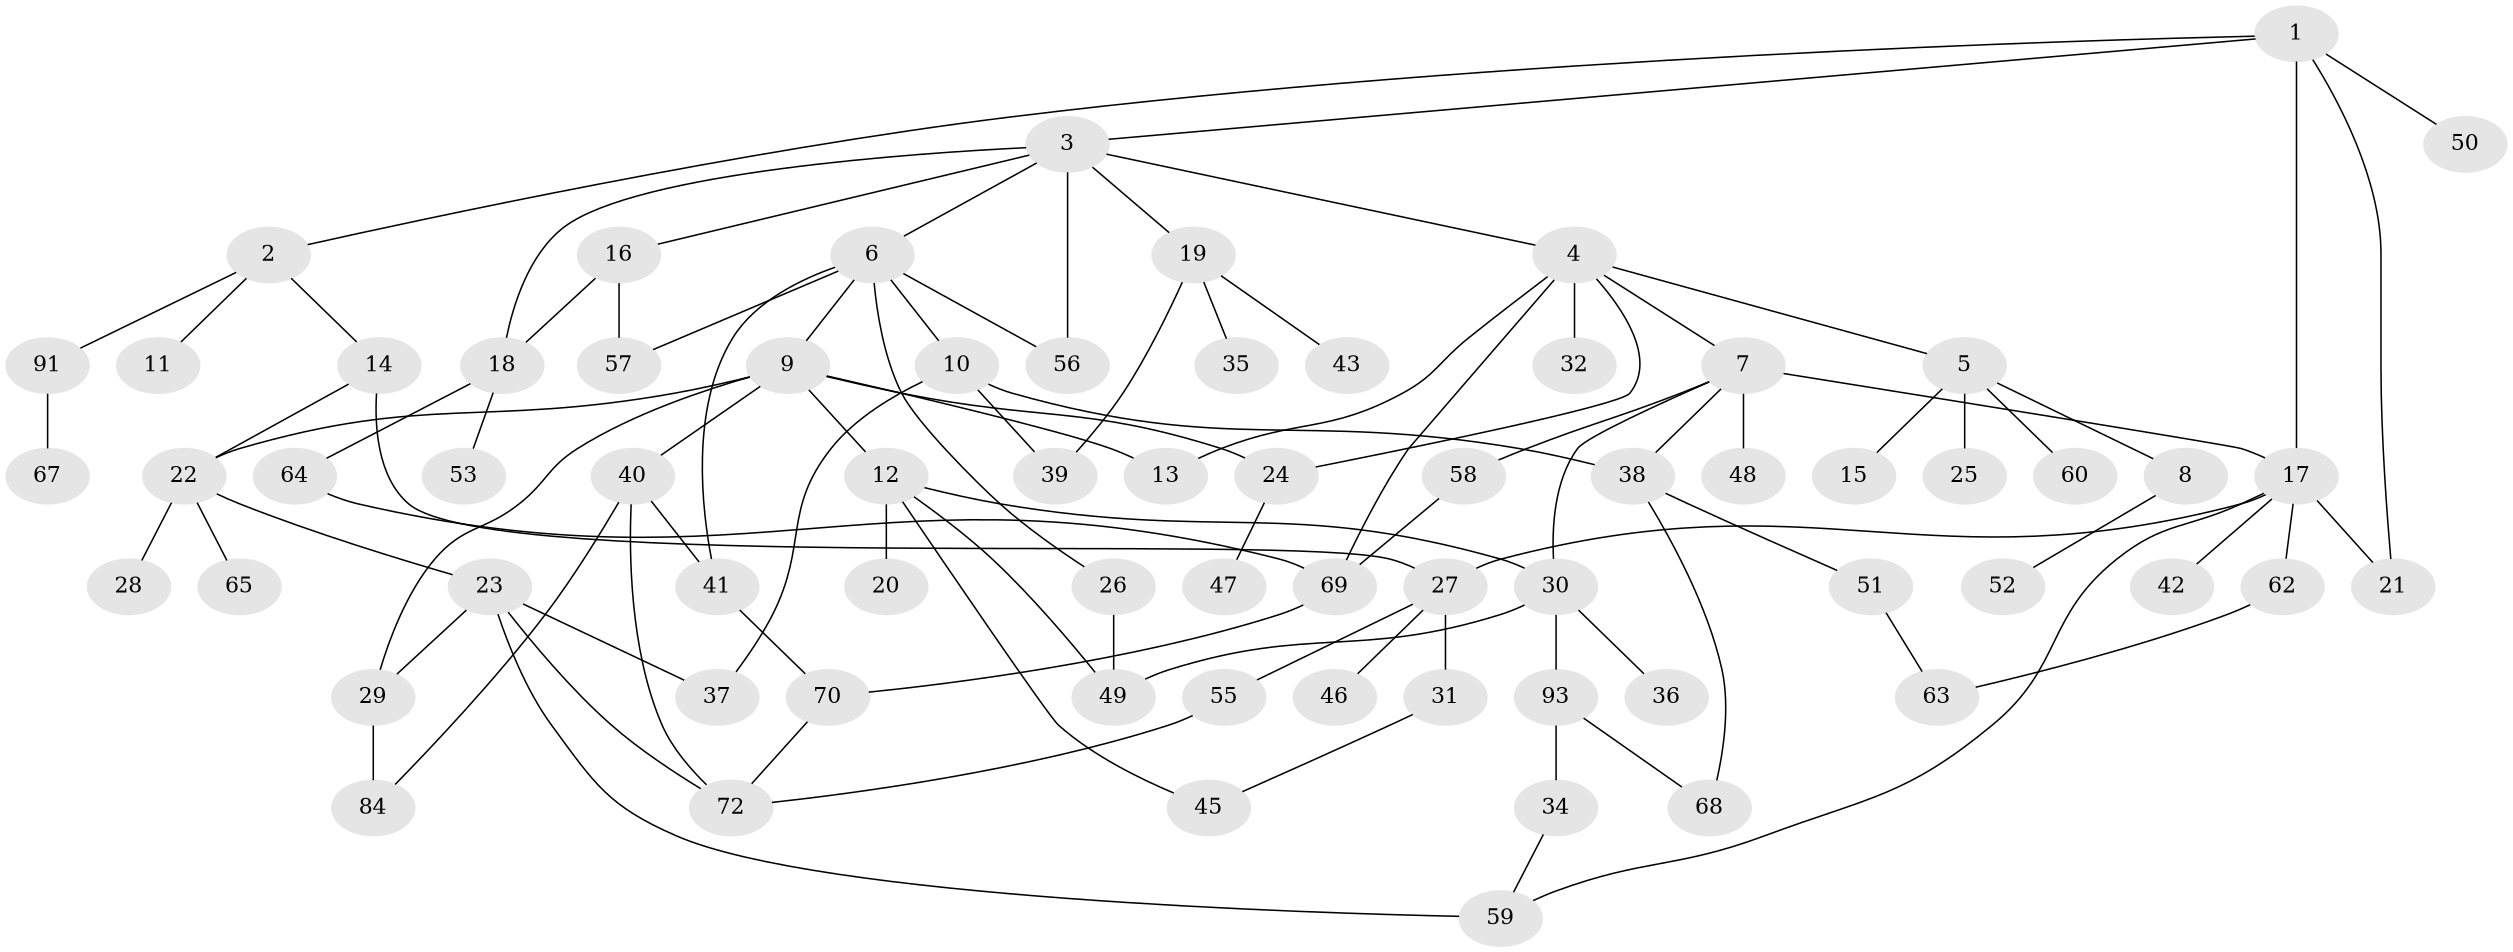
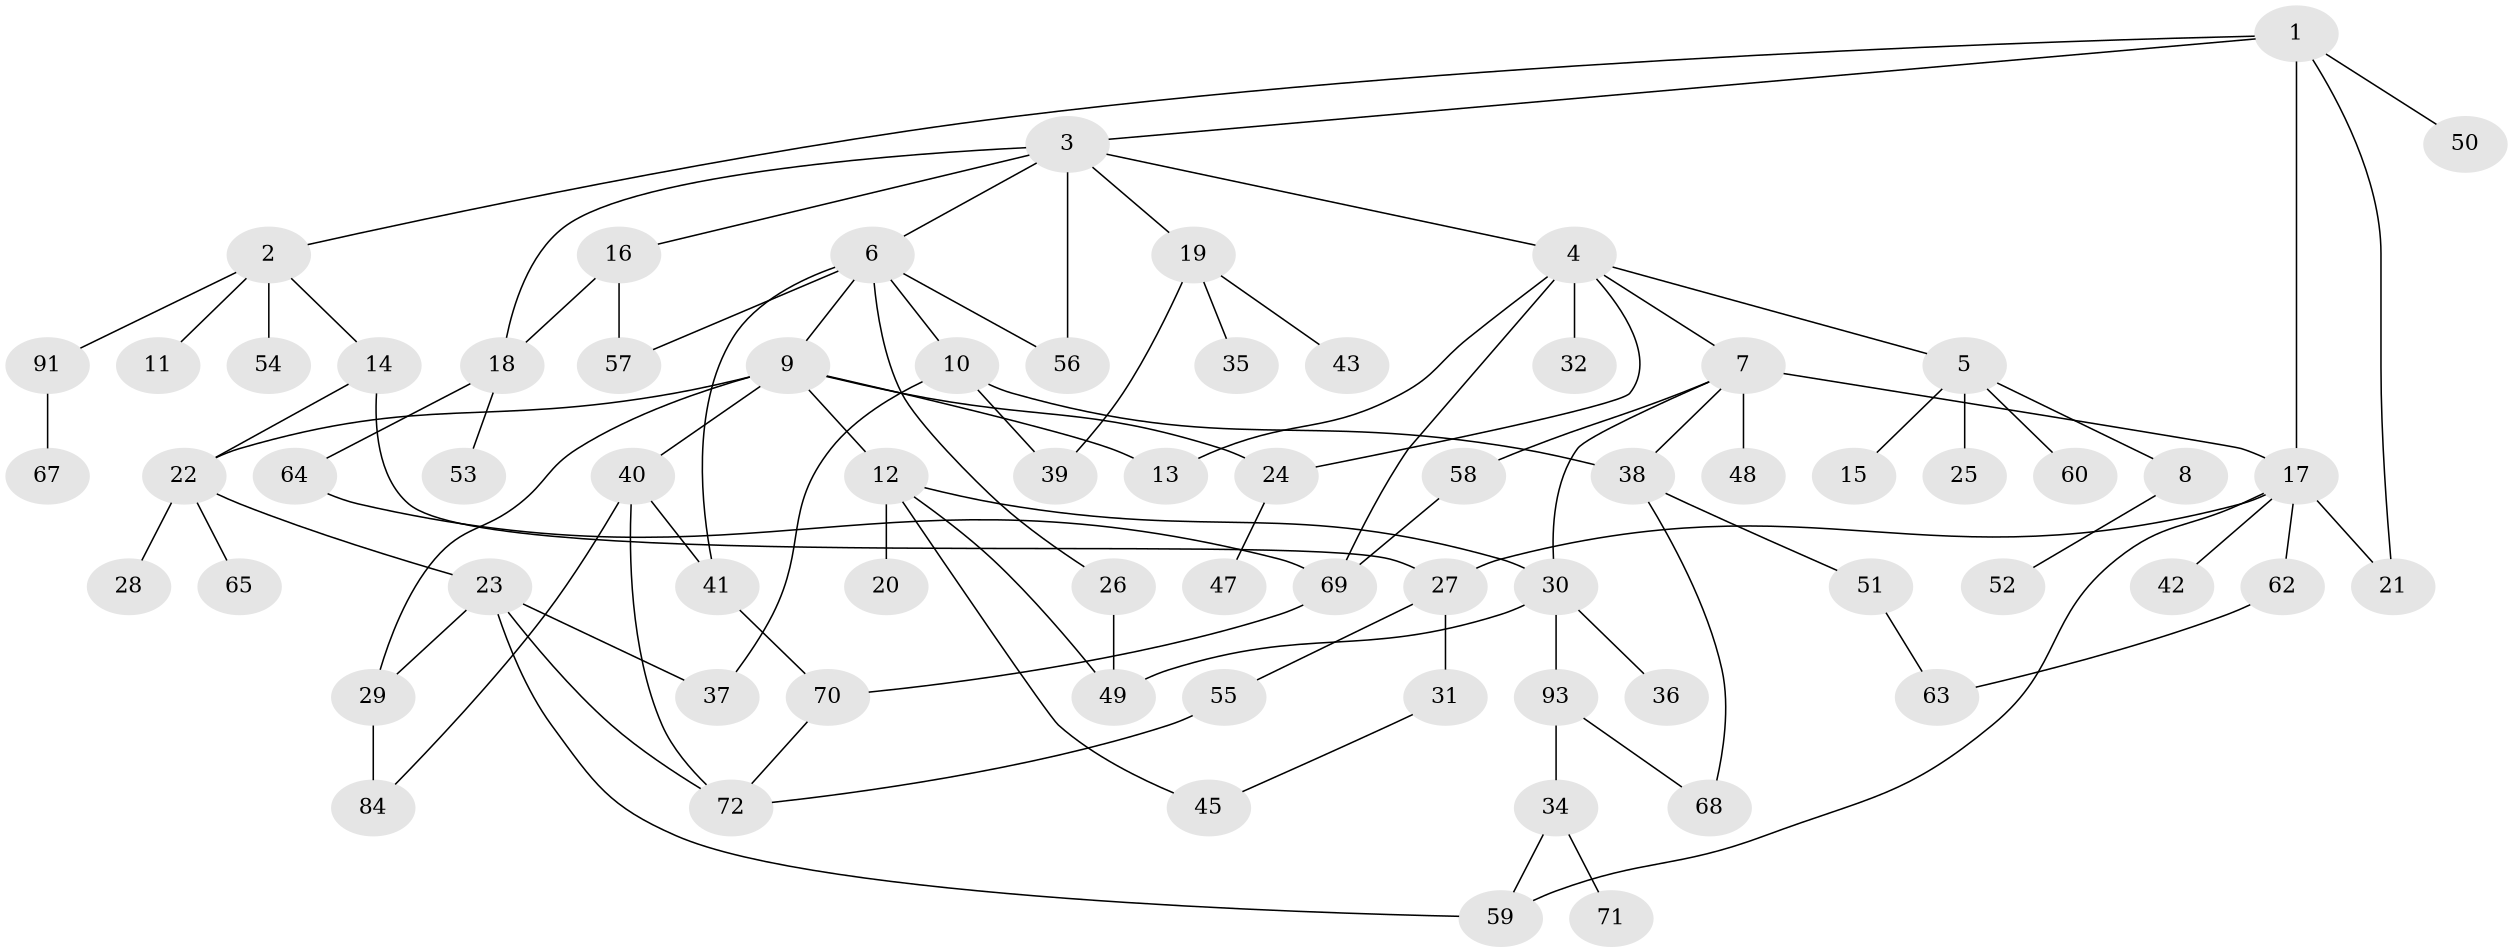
none -> (269, 366)
(1335, 697) -> none
none -> (1611, 919)
